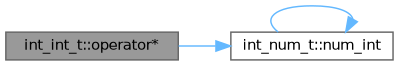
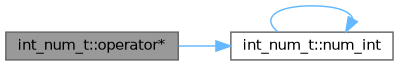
(92, 46) -> (92, 46)
